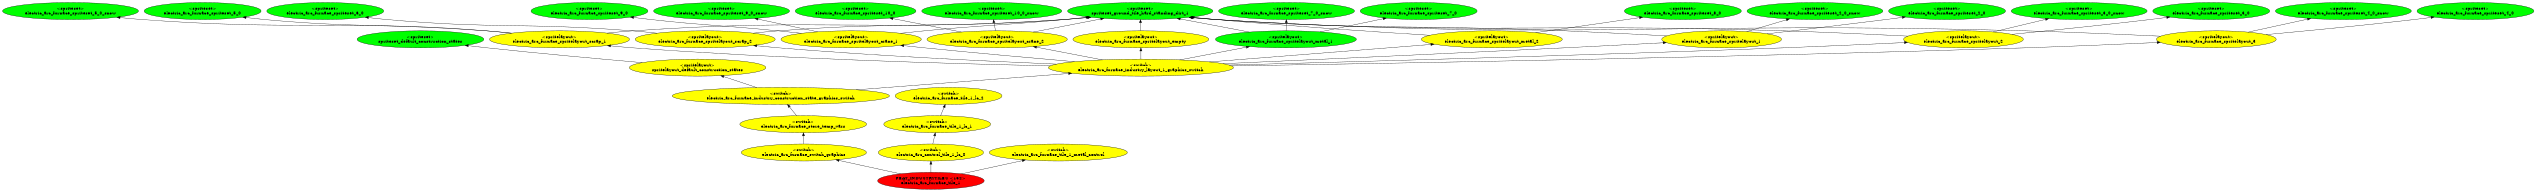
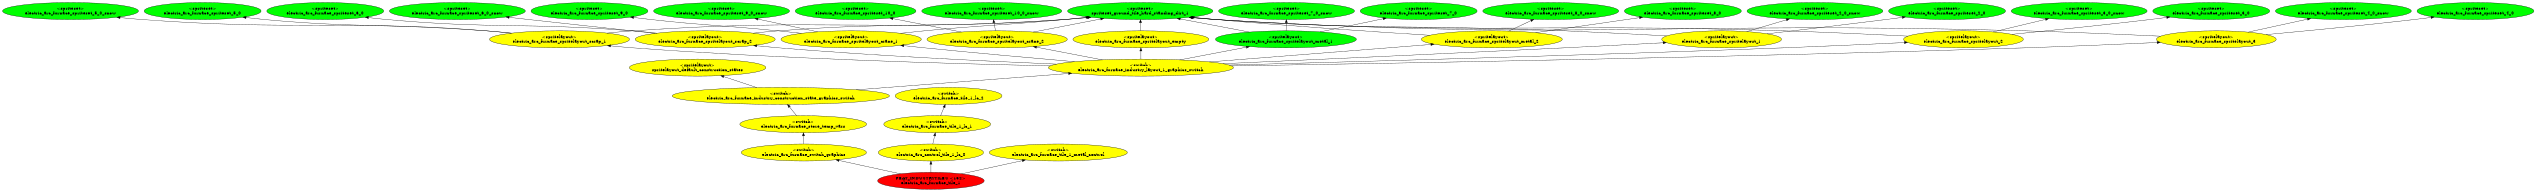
none -> (457, 11)
none -> (1551, 11)
(420, 39) -> none
